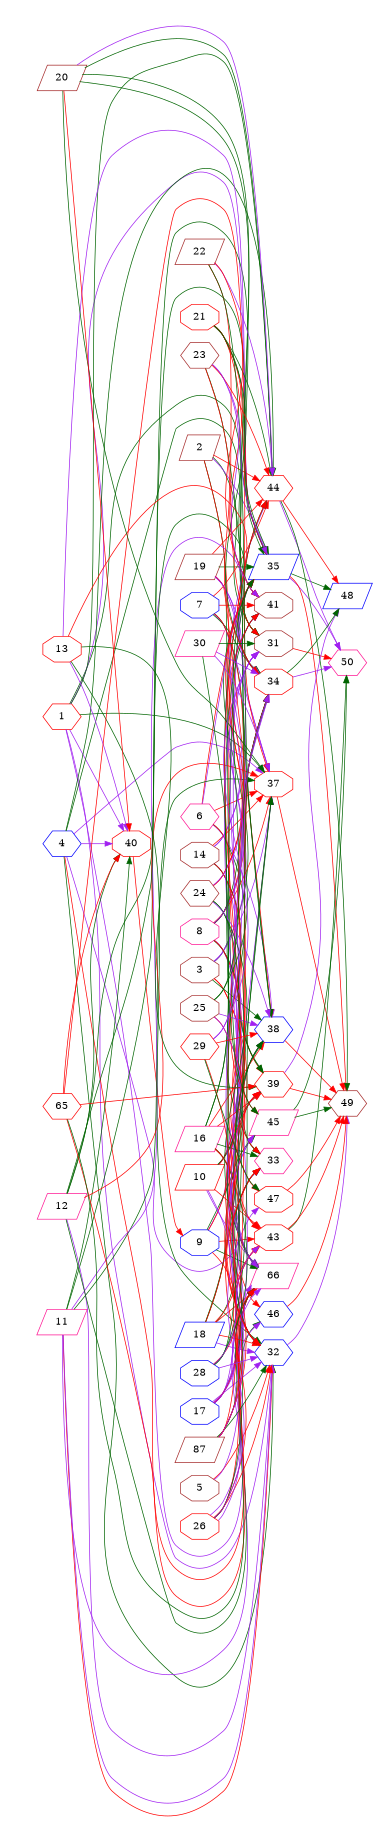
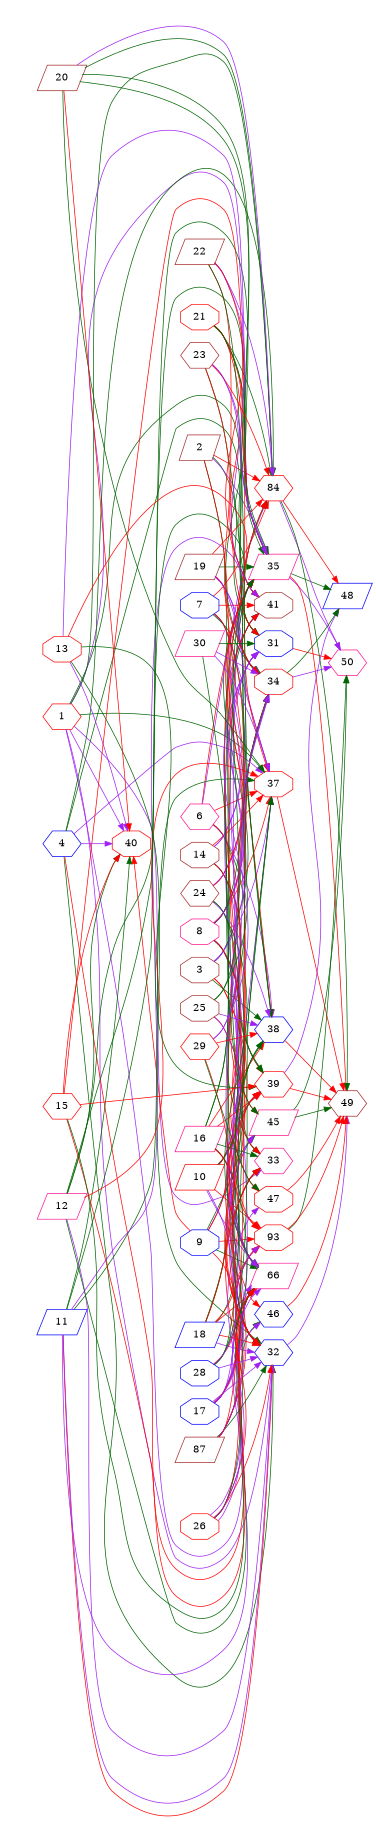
none -> (243, 404)
(274, 488) -> (274, 488)
(274, 567) -> (274, 567)
(274, 644) -> (274, 644)
(152, 1044) -> (151, 1022)
(62, 1106) -> (62, 1106)
(146, 1132) -> (158, 993)
(274, 1238) -> (274, 1238)
(62, 1322) -> (62, 1322)
(200, 1488) -> none
